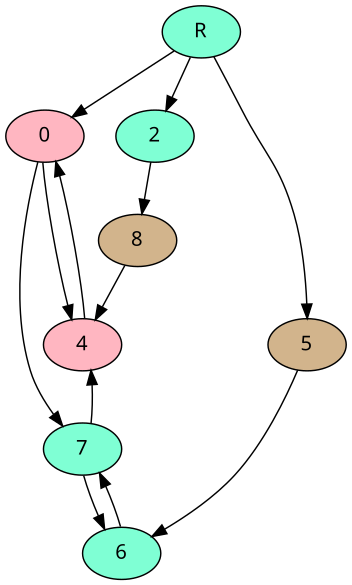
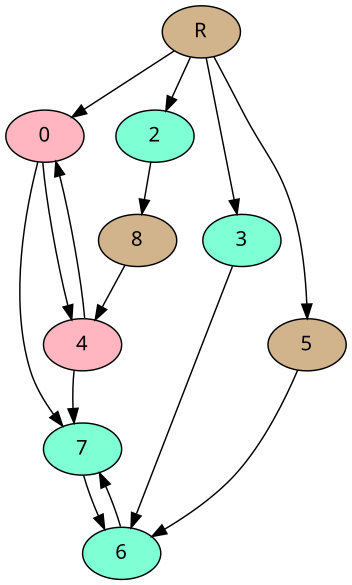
(201, 32) -> (201, 32)
none -> (242, 240)
(92, 404) -> (73, 389)
